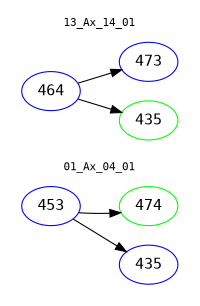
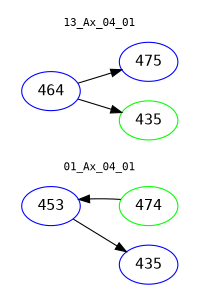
(100, 23) -> (100, 23)
(149, 62) -> (149, 62)
(94, 213) -> (105, 199)
